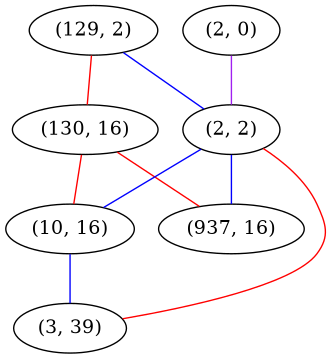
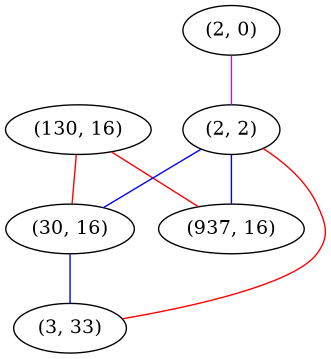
(94, 30) -> none
(70, 229) -> (70, 229)
(70, 328) -> (70, 328)
